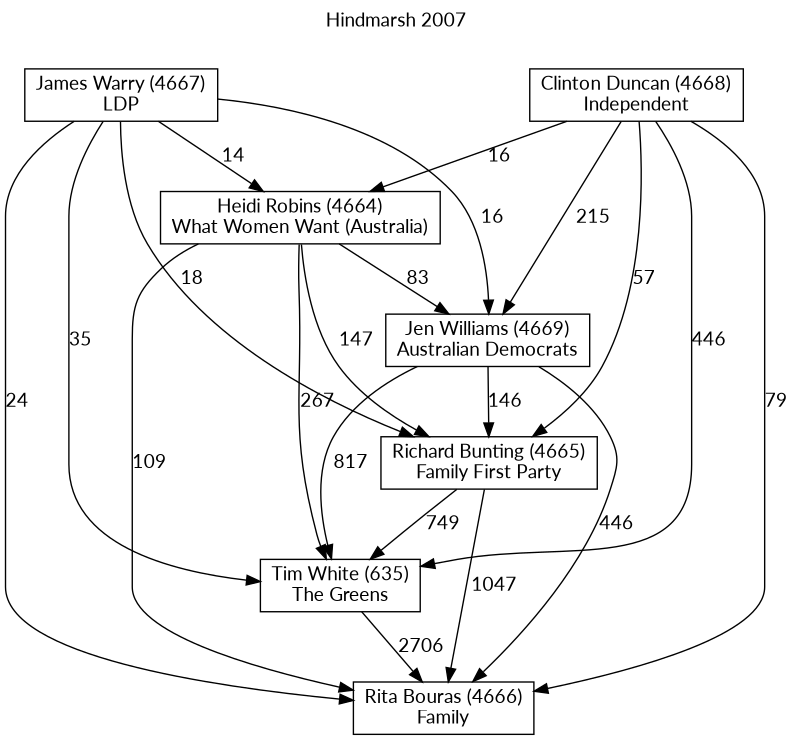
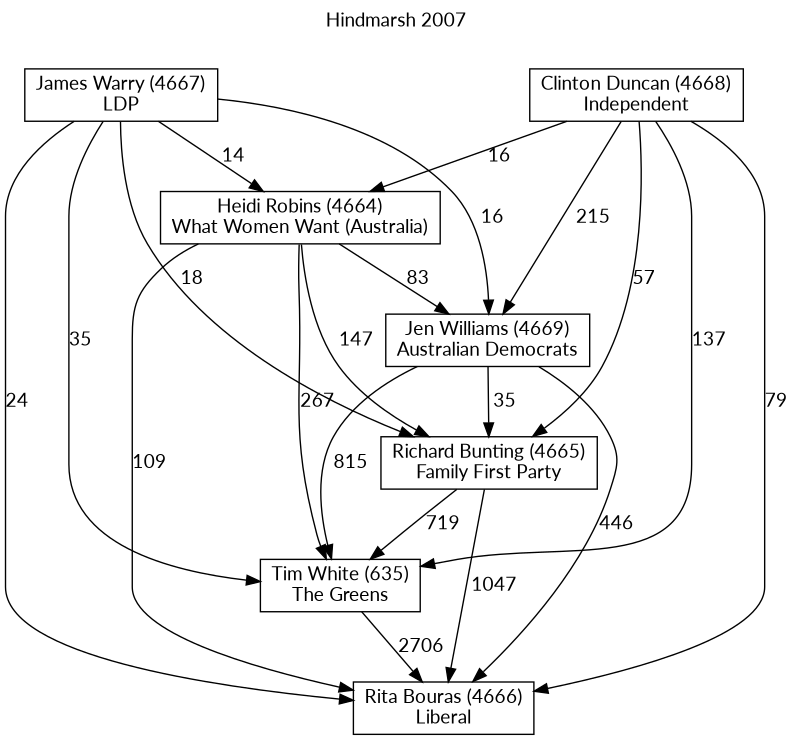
(709, 340) -> (709, 340)
(505, 402) -> (505, 402)
(351, 463) -> (351, 463)
(443, 524) -> (443, 524)
(444, 708) -> (444, 708)
